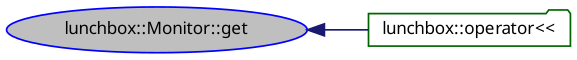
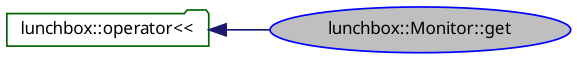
(347, 30) -> (248, 30)
